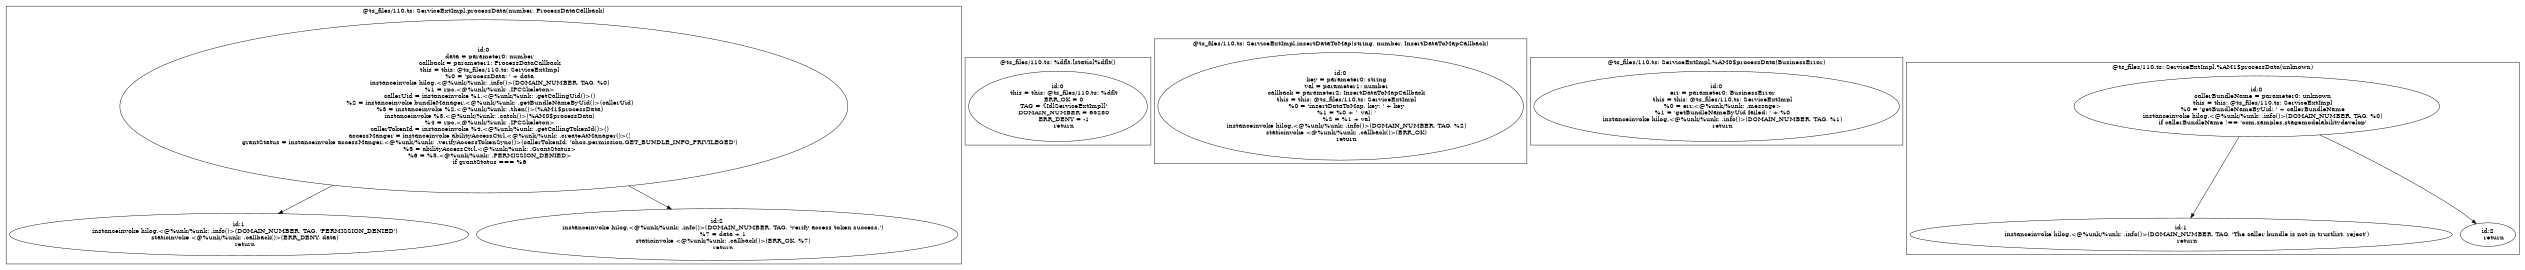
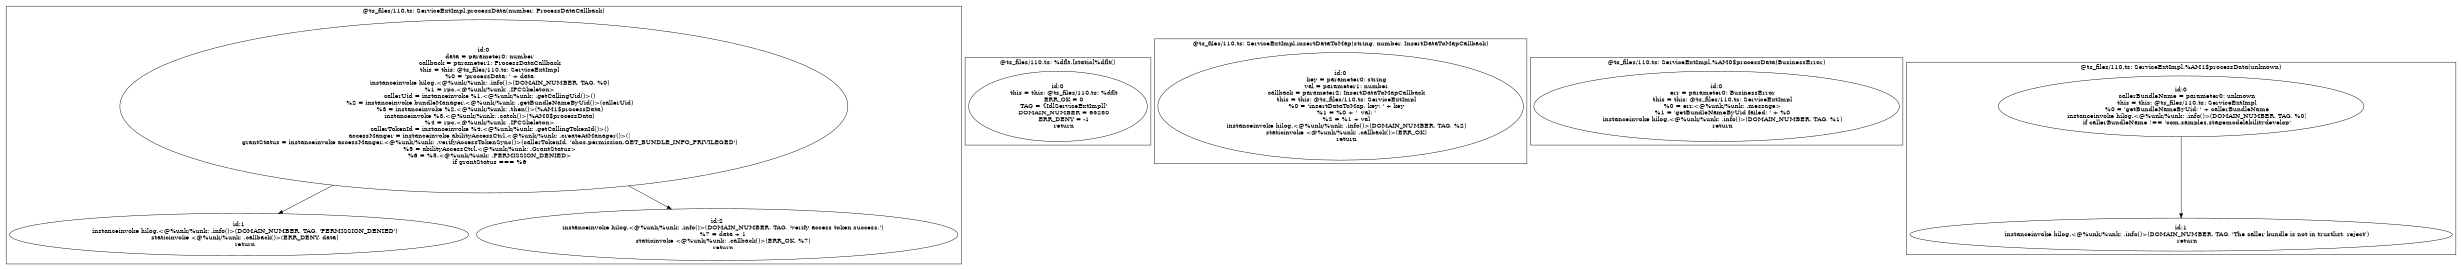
(2488, 235) -> none
